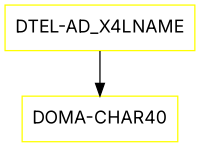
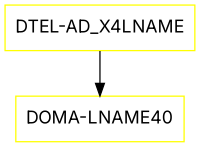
(100, 119) -> (100, 119)
